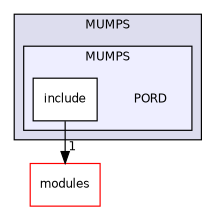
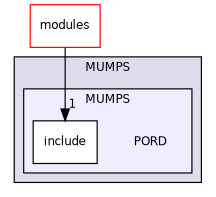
(65, 136) -> (65, 78)
